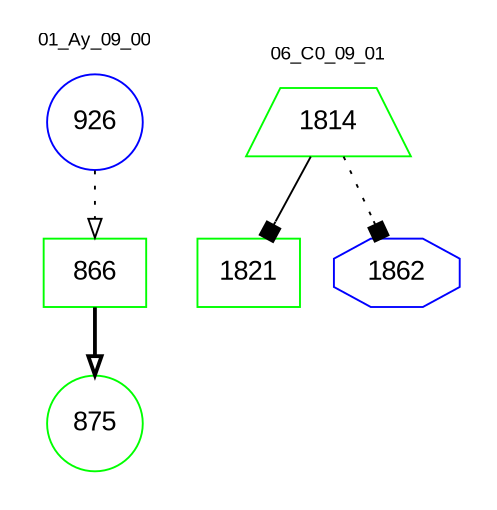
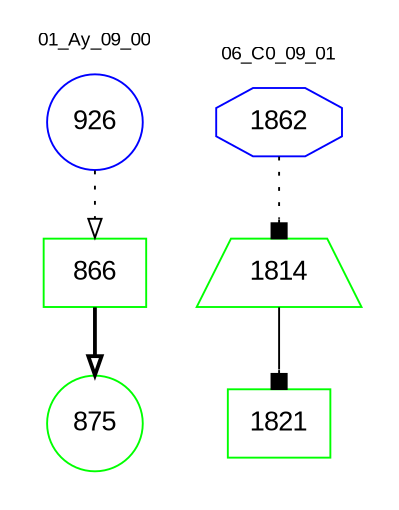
(359, 189) -> (279, 188)
